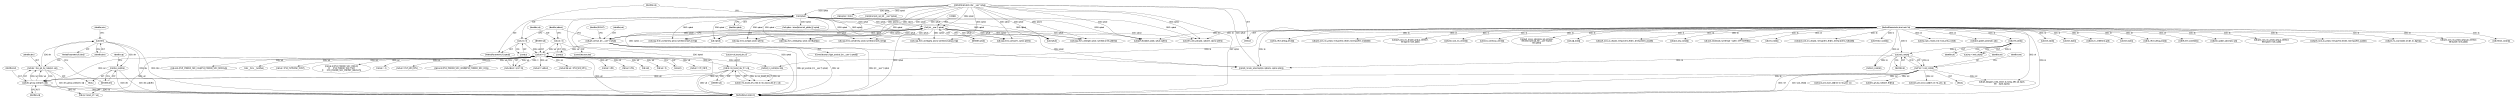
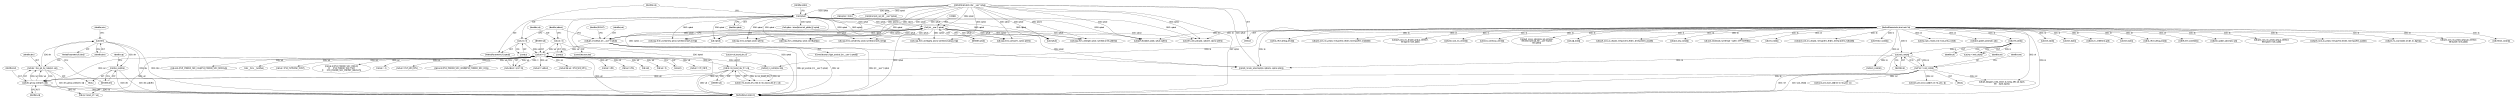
none -> (801, 5)
(601, 41) -> (601, 41)
(1880, 83) -> none
